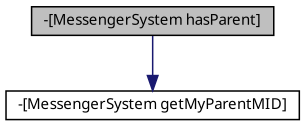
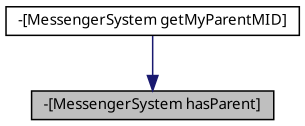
(153, 56) -> (153, 56)
